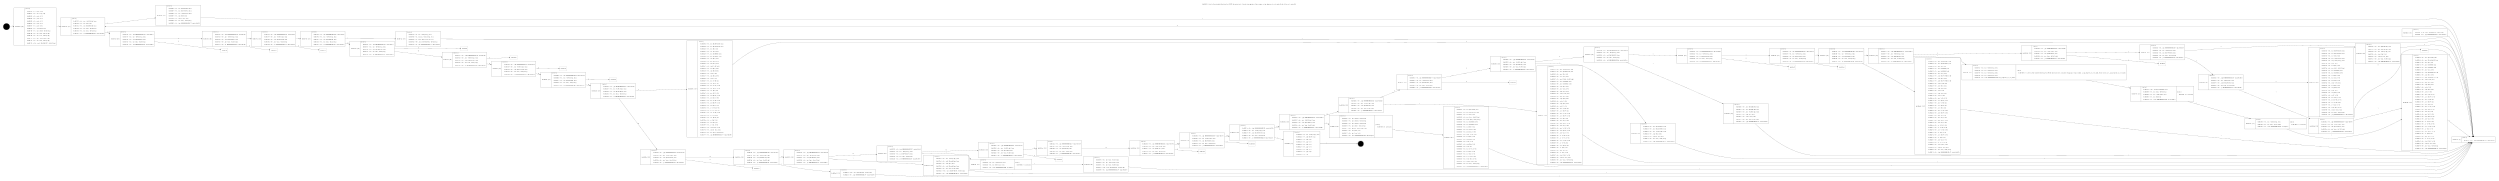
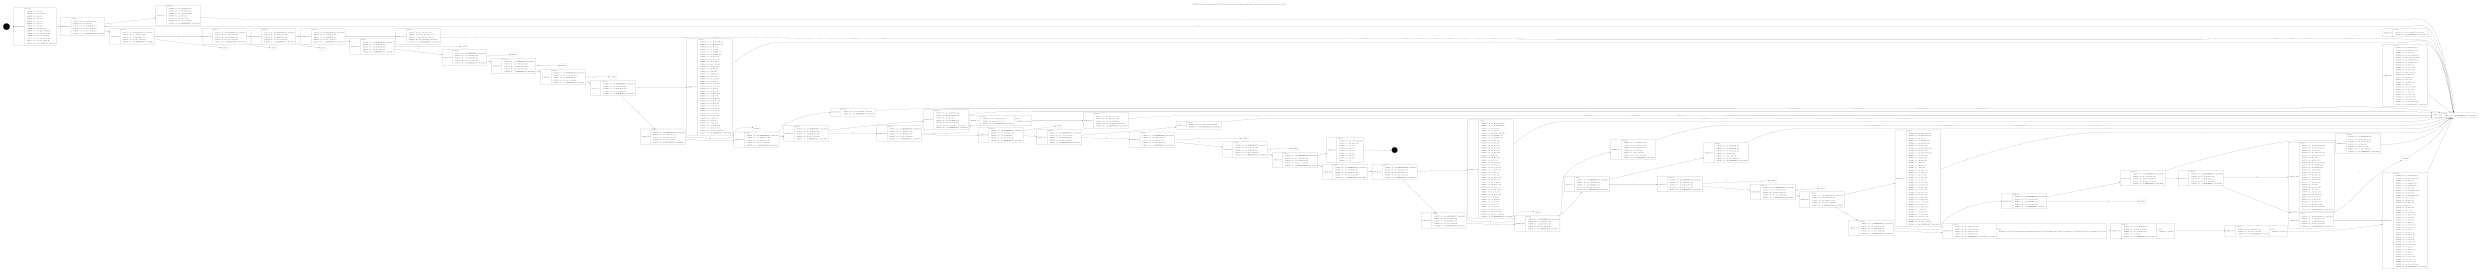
none -> (1199, 125)
(1361, 126) -> none
